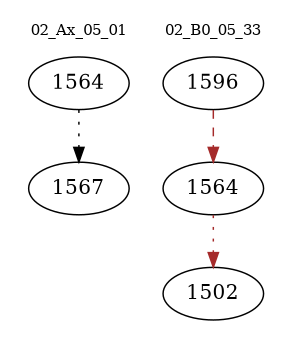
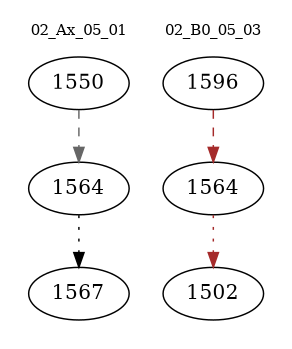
(213, 31) -> (213, 31)
none -> (79, 83)
